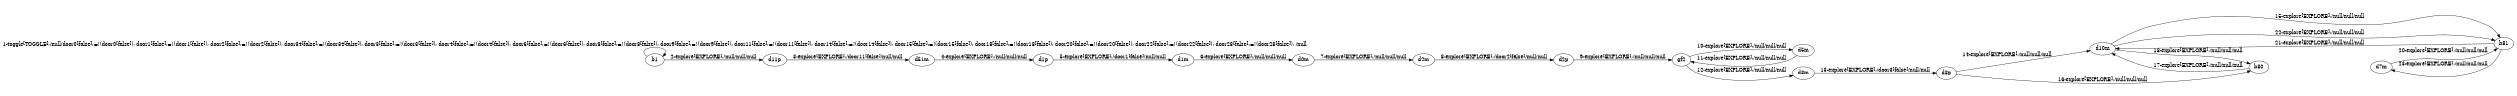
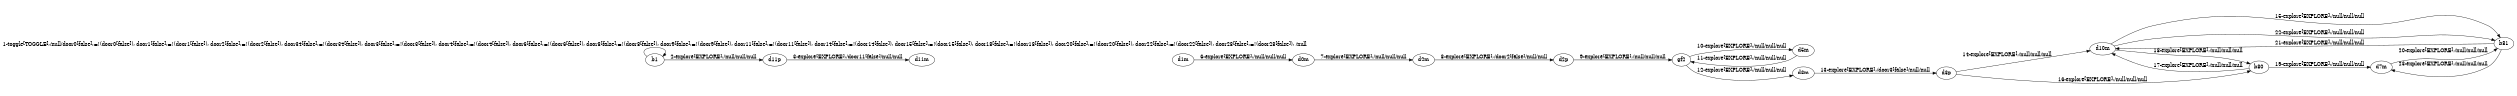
(922, 60) -> (922, 60)
(1043, 60) -> none
none -> (2318, 67)
